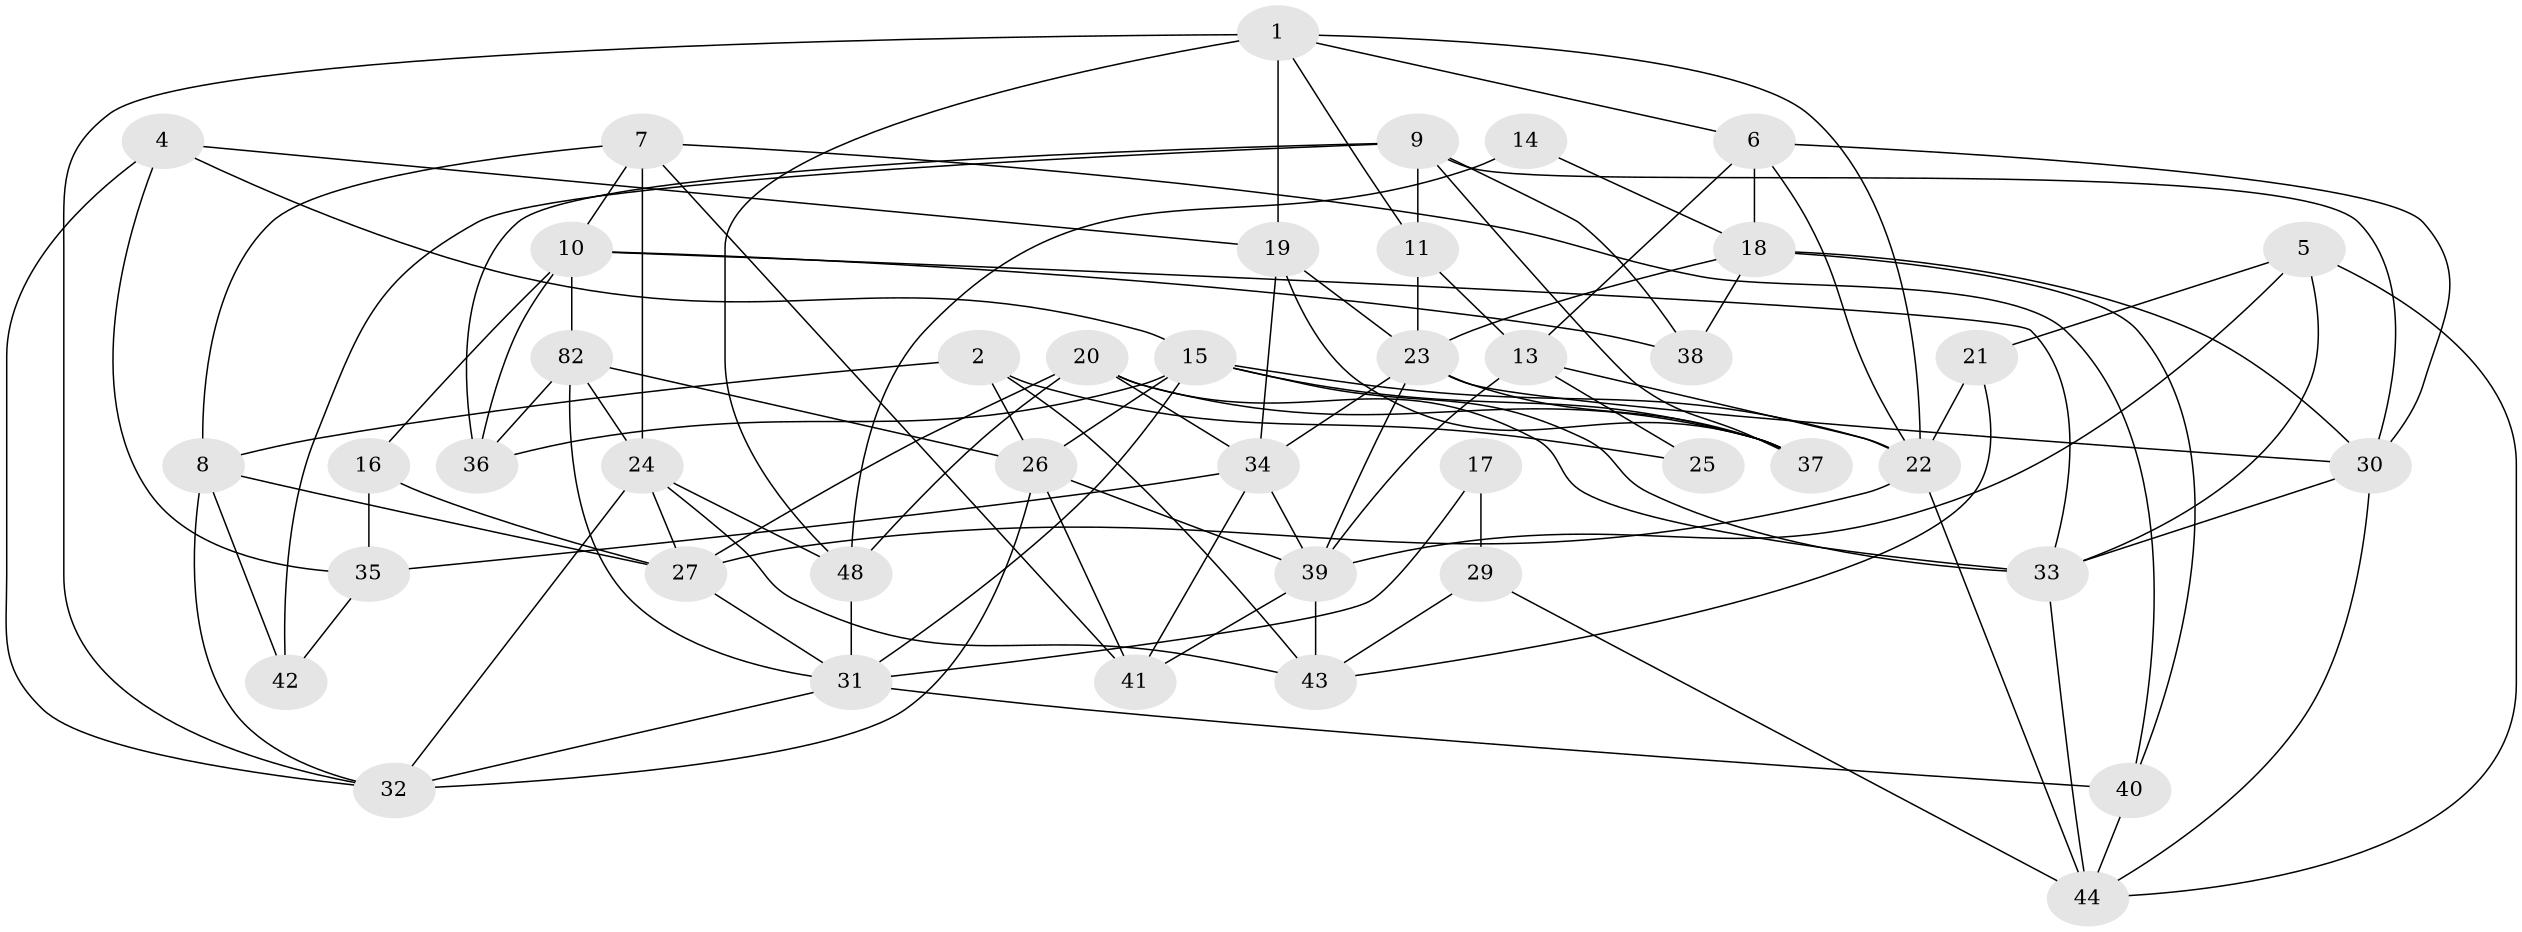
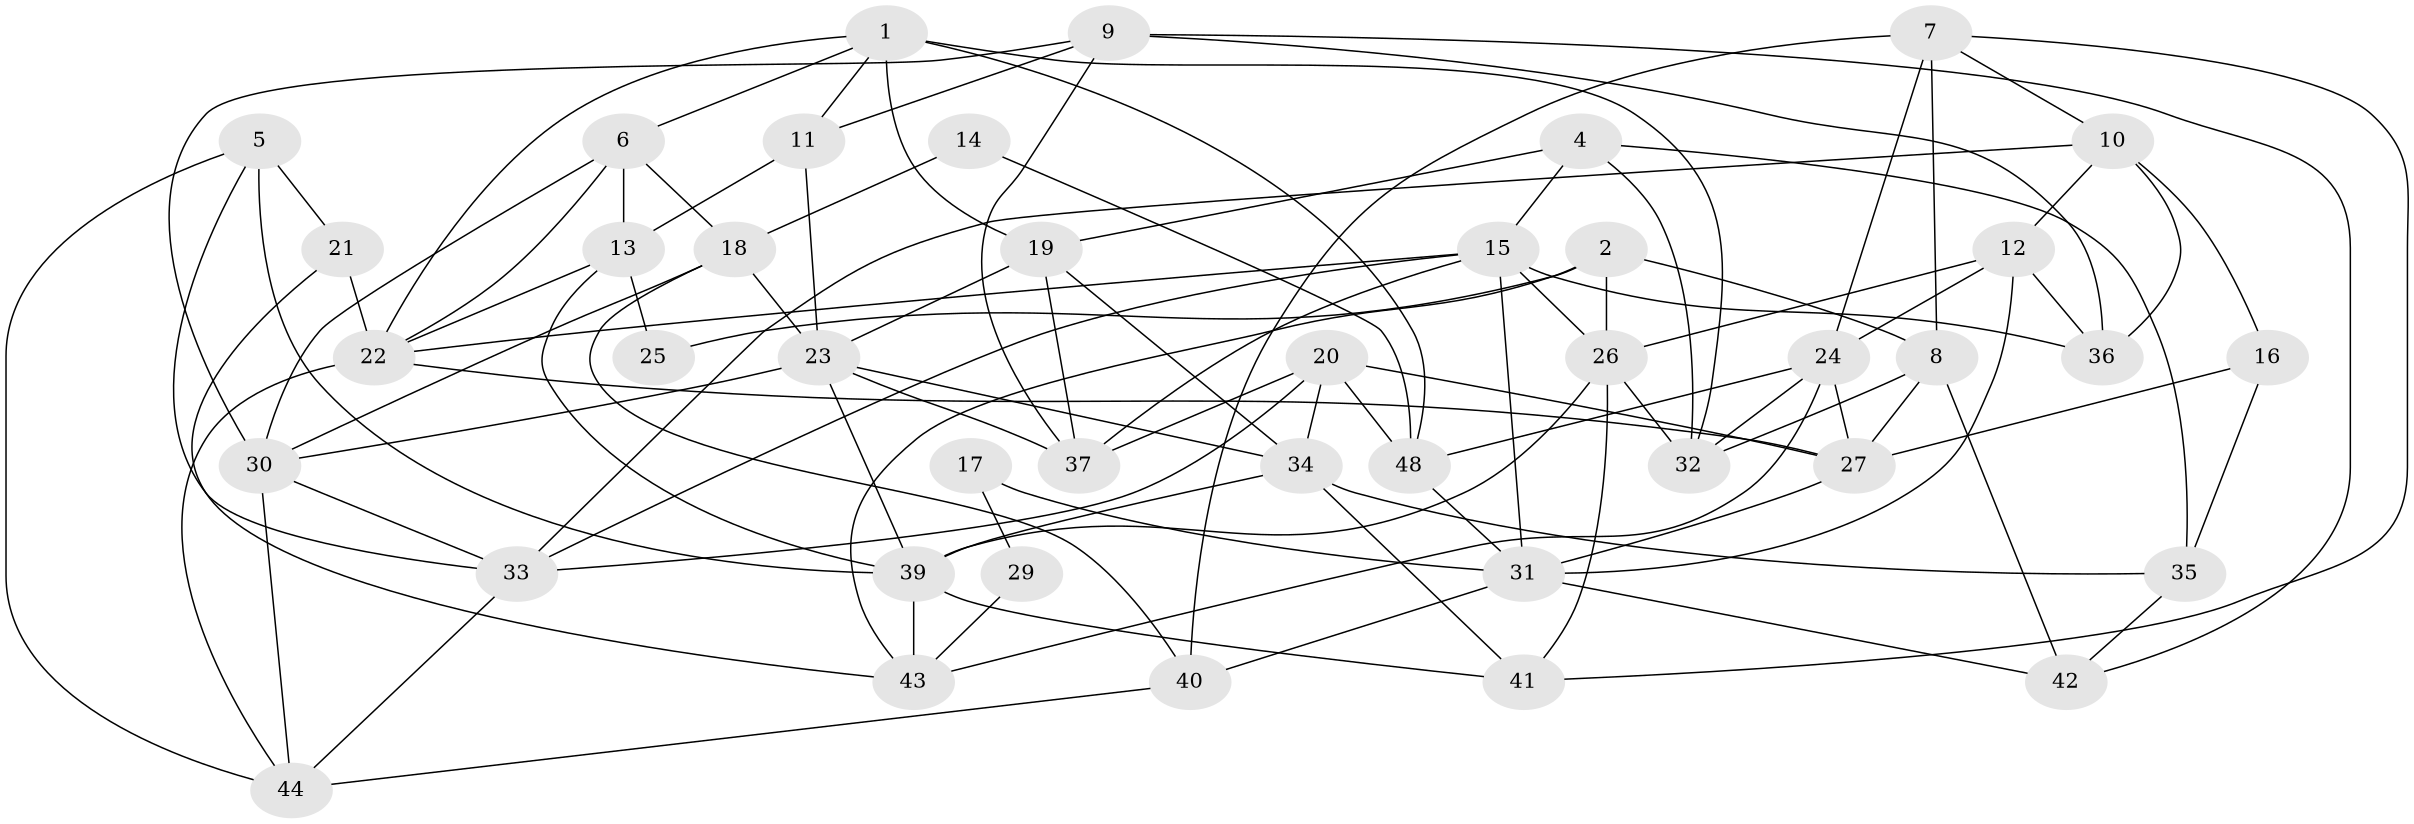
(572, 358) -> (2014, 249)
(1691, 358) -> none
(623, 736) -> (1795, 628)
(1785, 736) -> none
